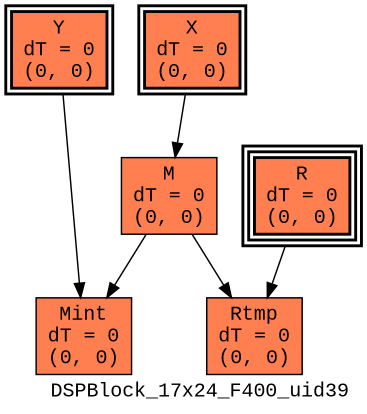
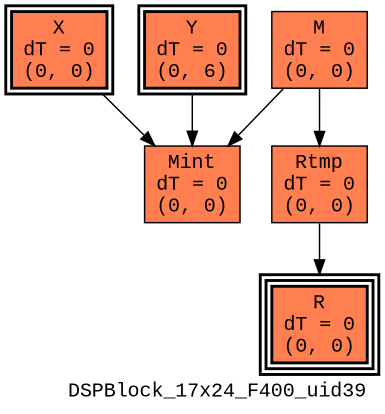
(59, 50) -> (192, 50)
(181, 118) -> (123, 115)
(279, 265) -> (320, 241)
